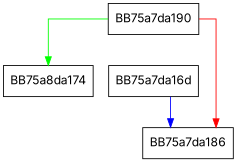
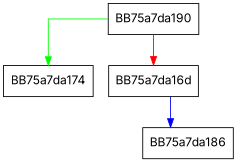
(216, 60) -> (154, 46)
(48, 81) -> (48, 81)
